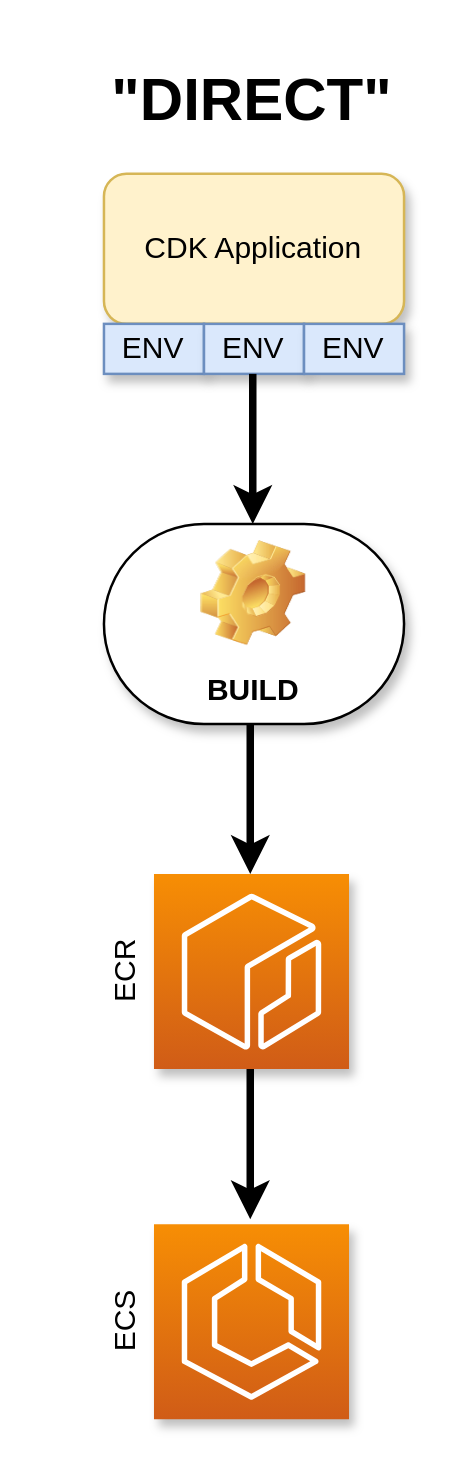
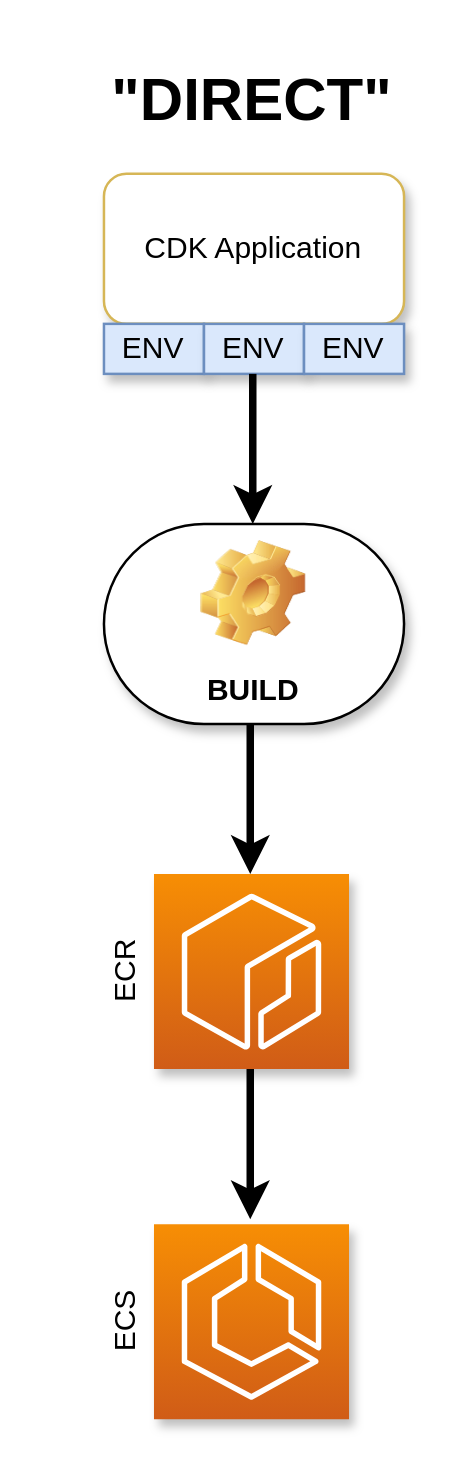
(254, 249) -> (254, 249)
